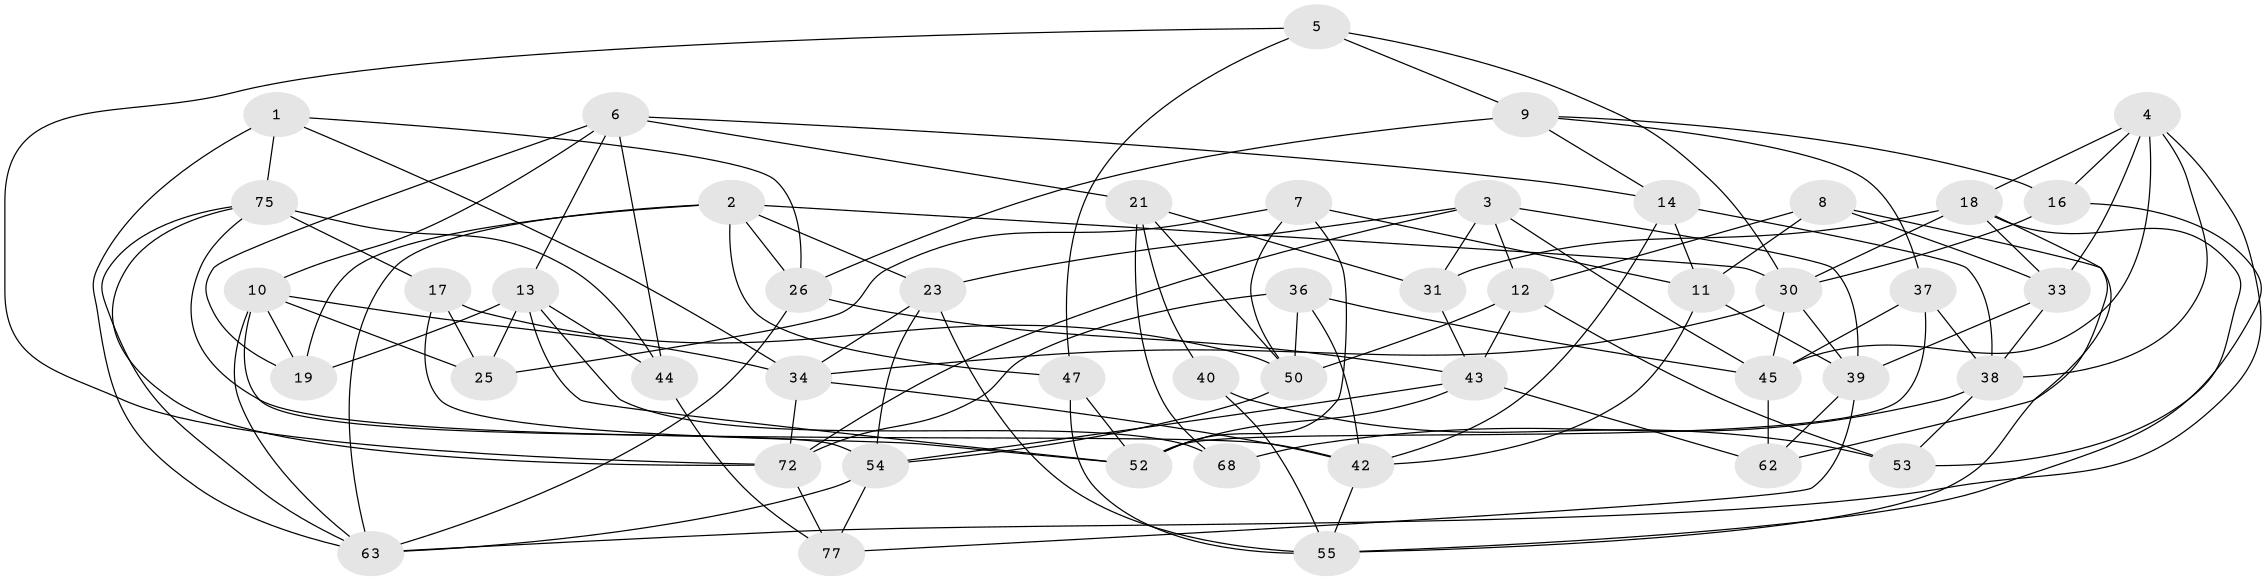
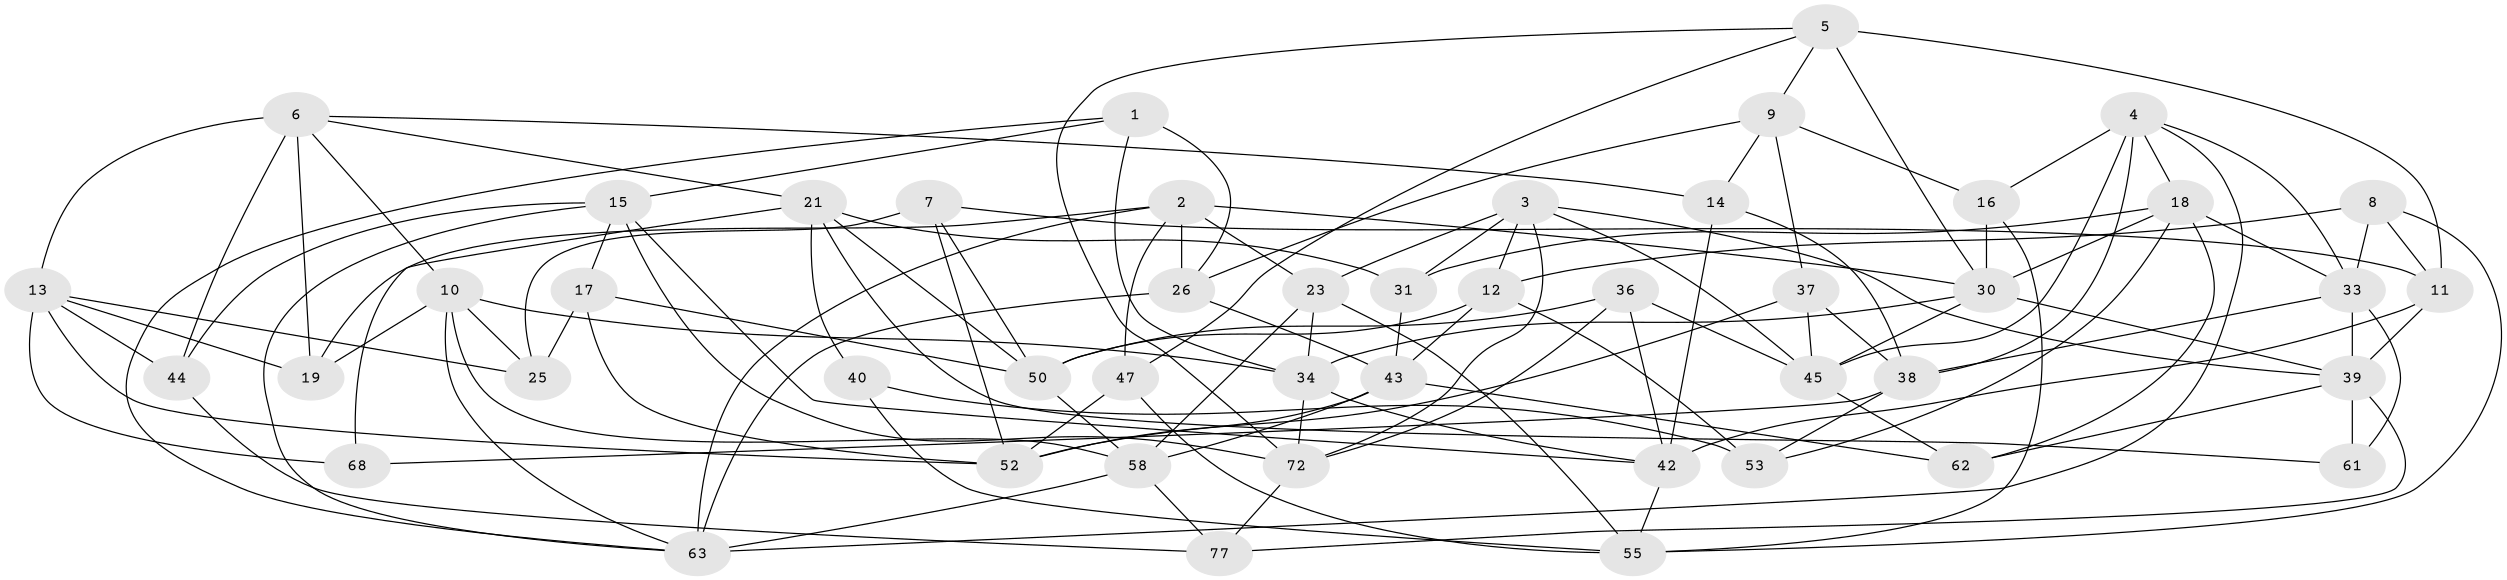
(265, 202) -> (618, 202)
(1686, 251) -> (2192, 88)
(876, 466) -> (1138, 466)
none -> (2352, 466)
